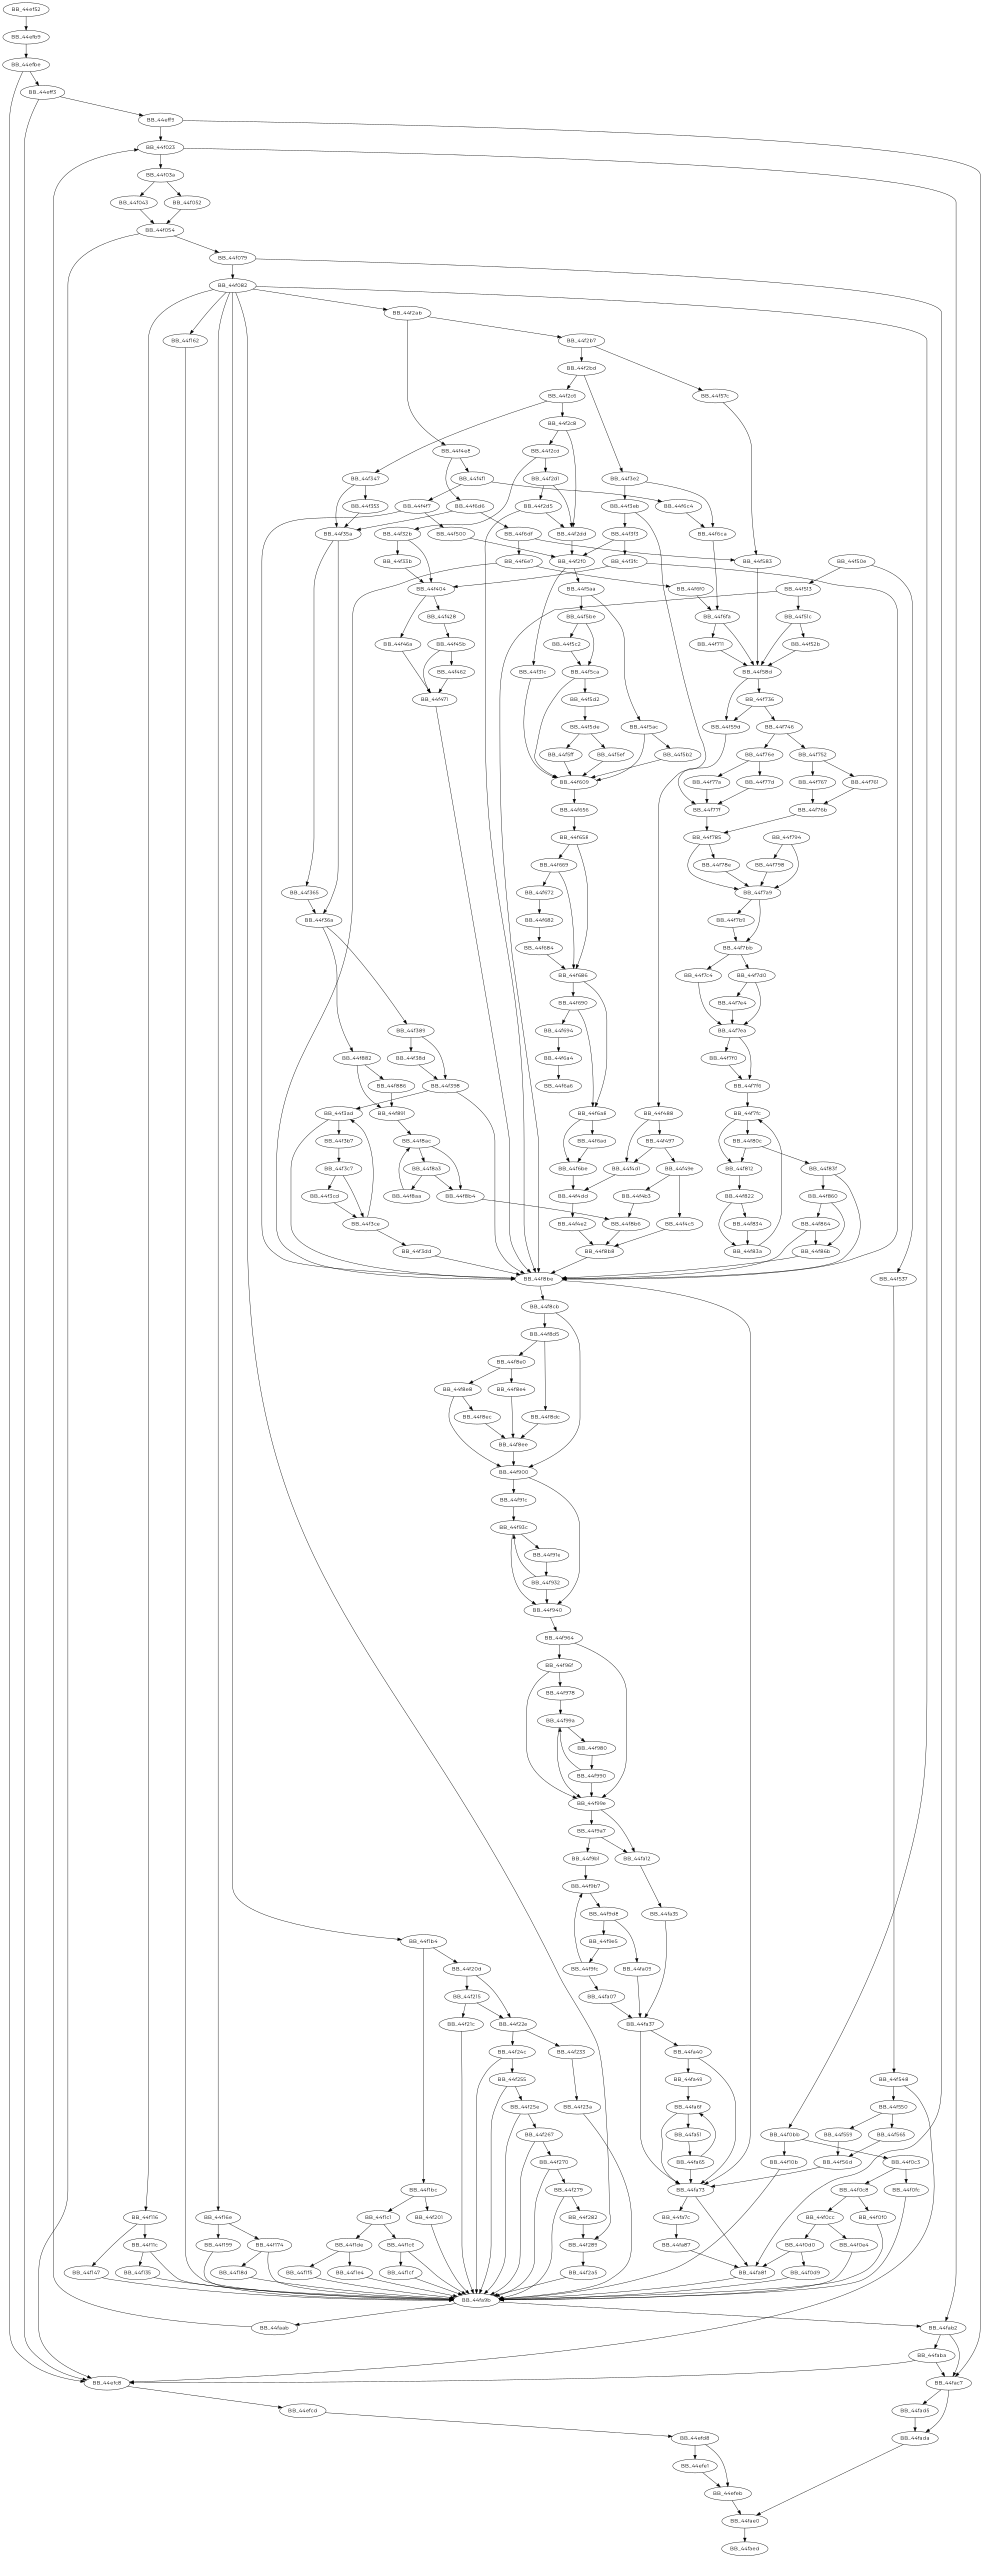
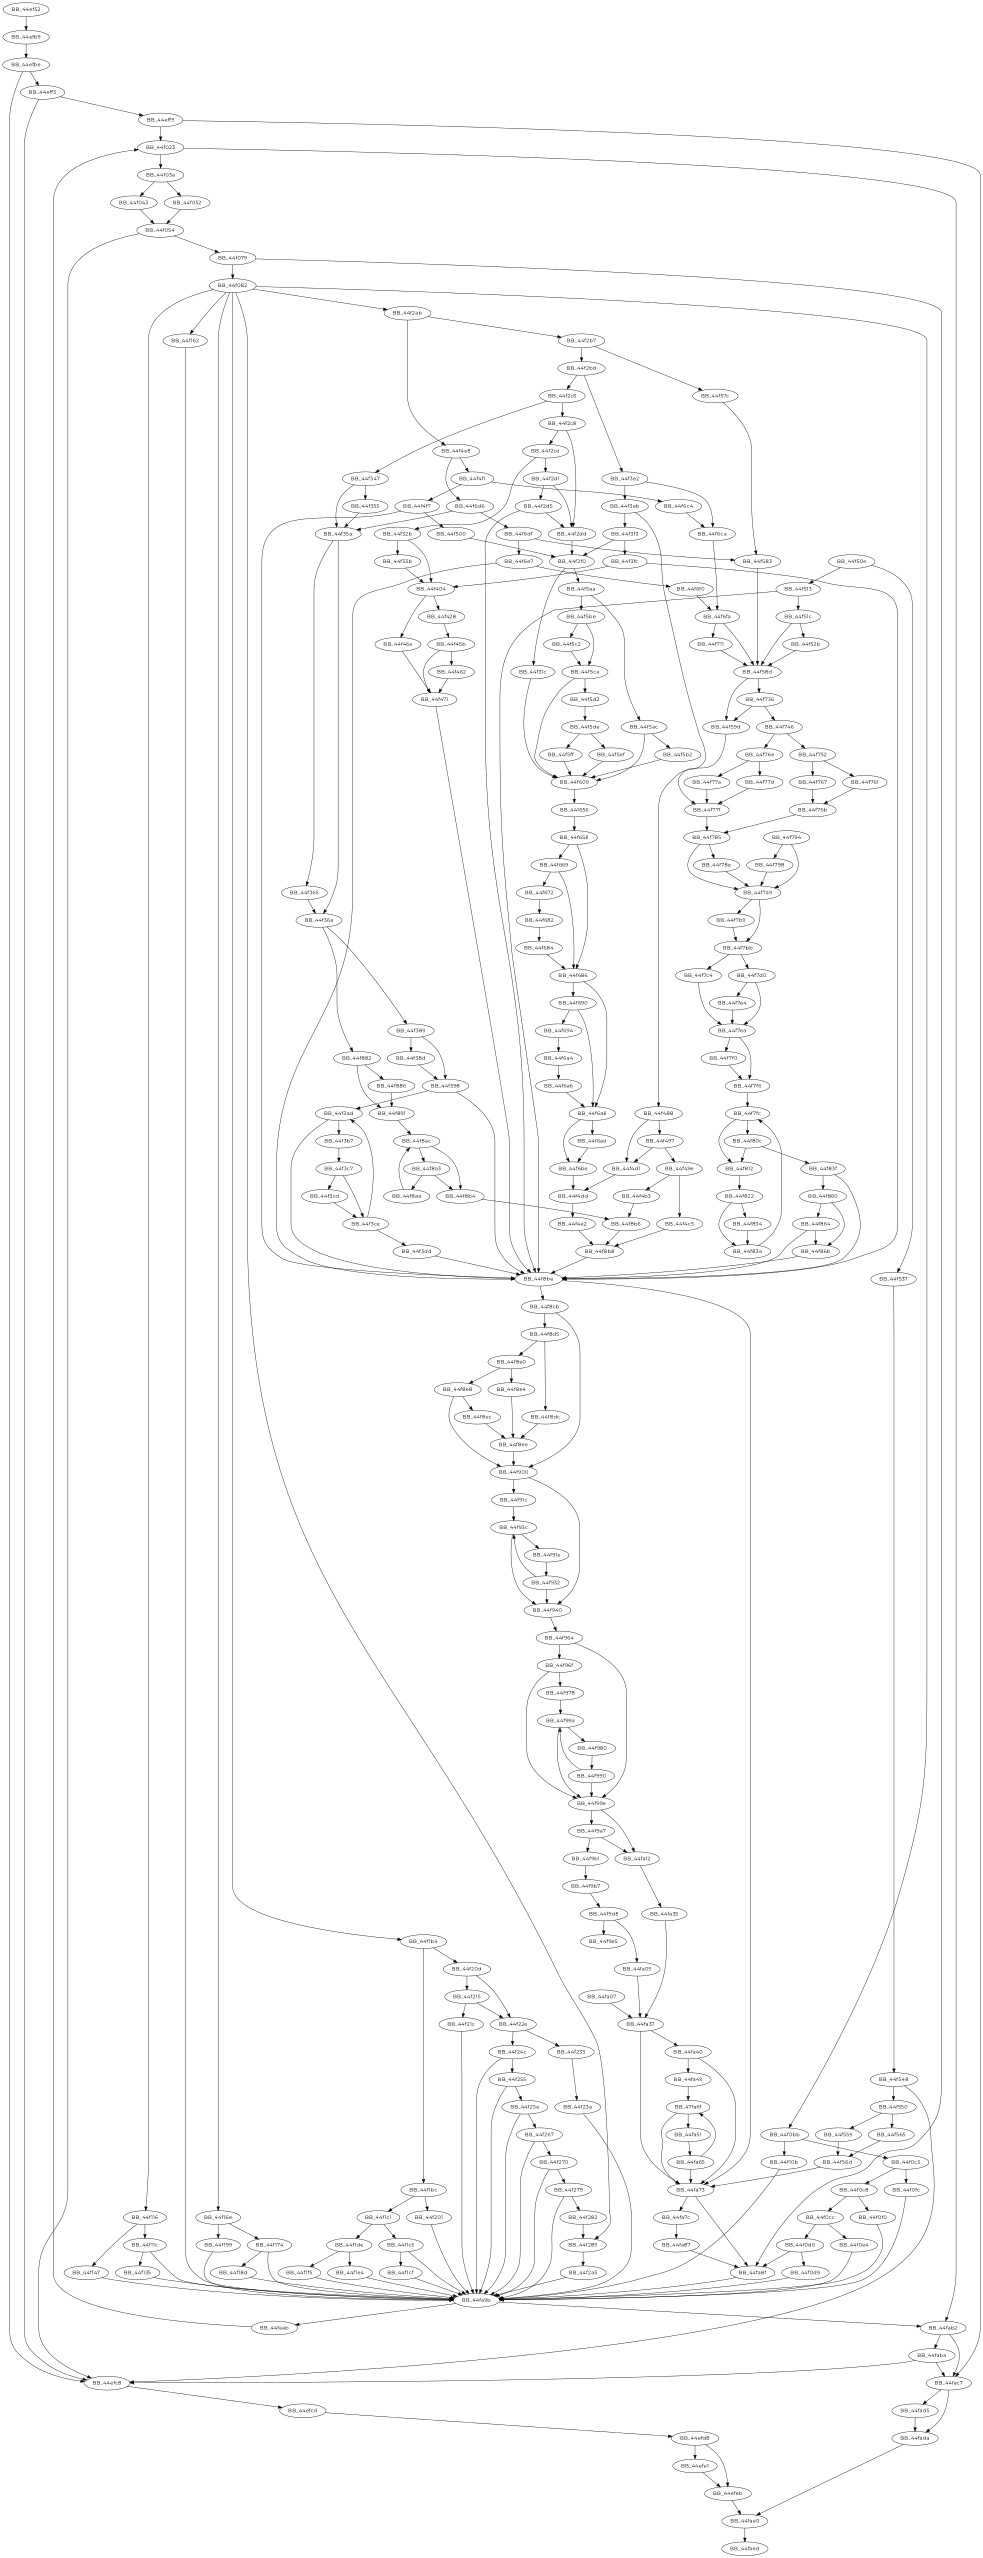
none -> (574, 1099)
(585, 1969) -> none
(688, 2107) -> (688, 2107)
